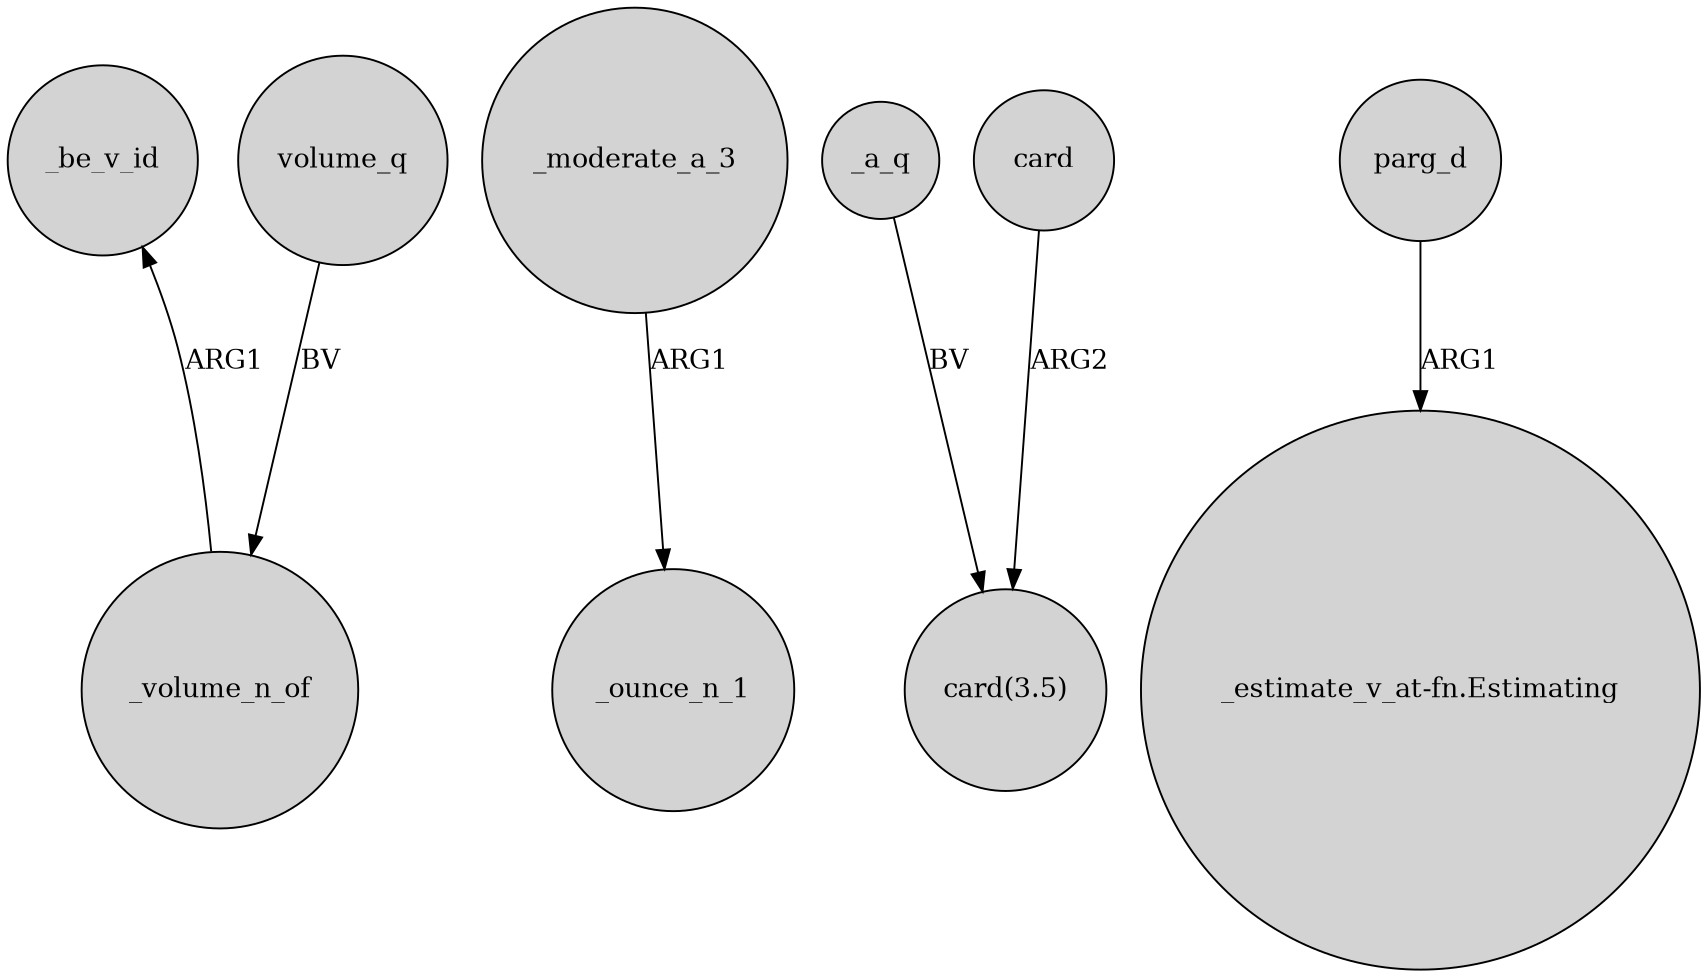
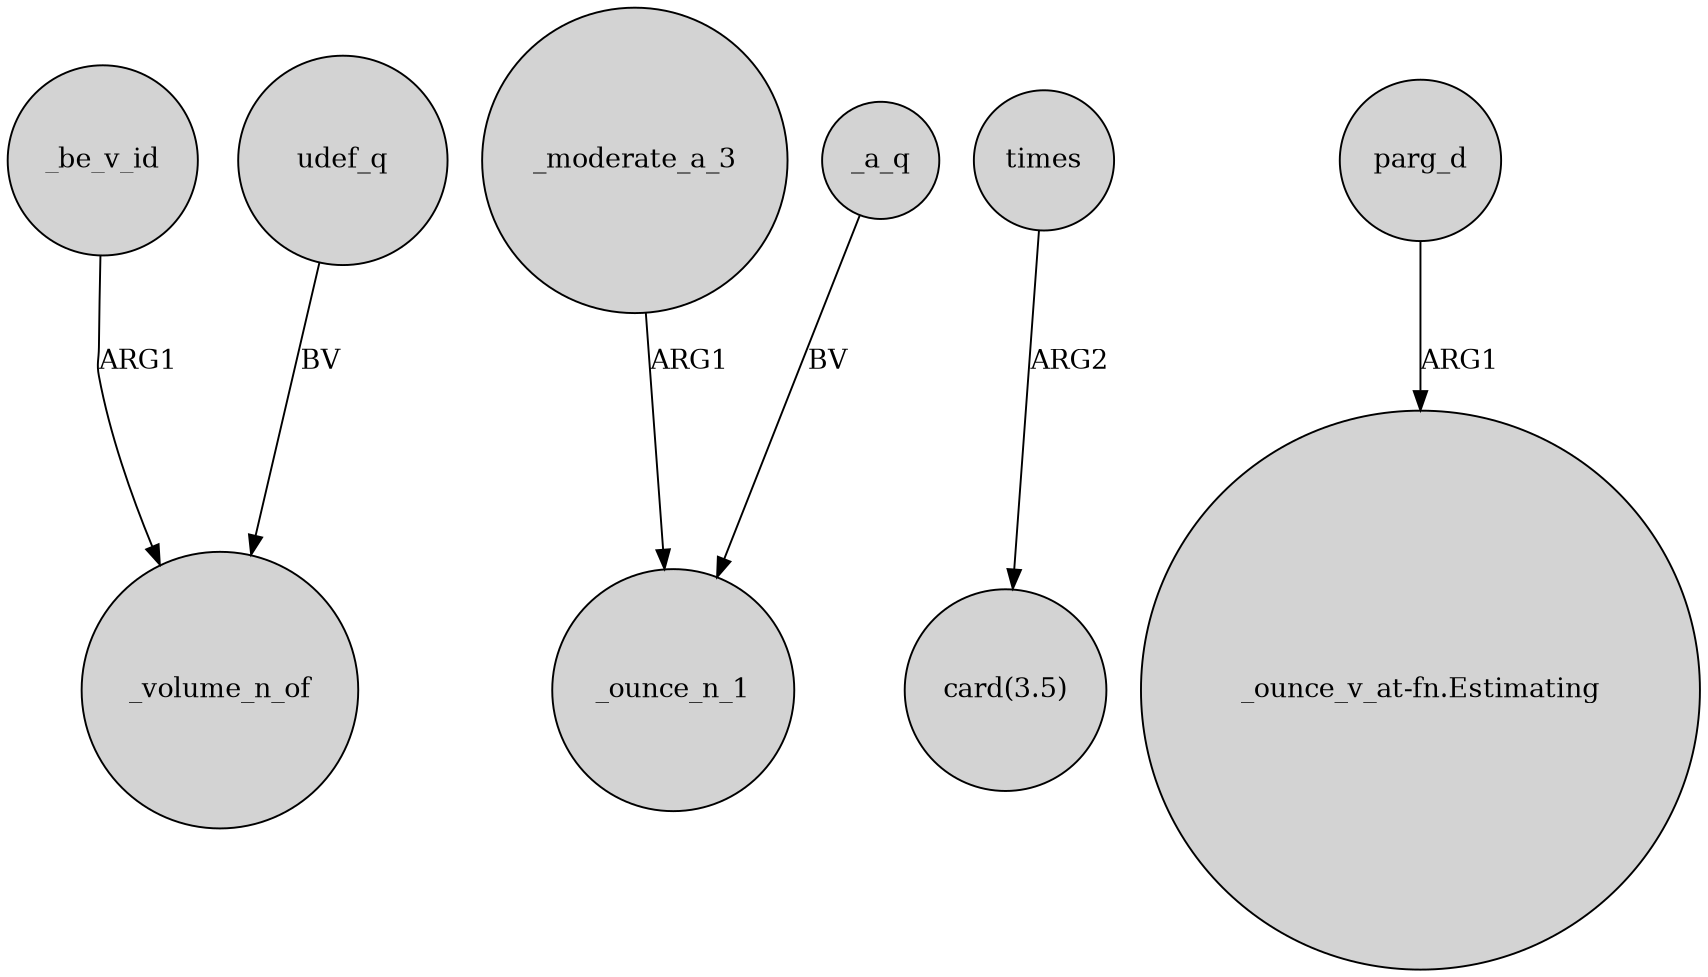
(343, 160) -> (343, 160)
(1044, 160) -> (1044, 160)
(936, 395) -> (792, 387)
(191, 406) -> (105, 404)
(1420, 690) -> (1420, 690)
